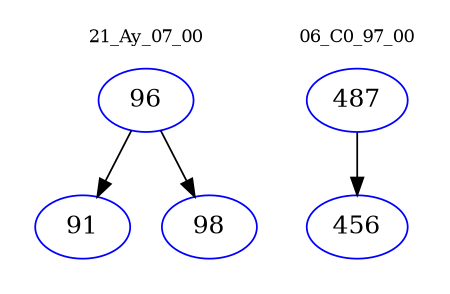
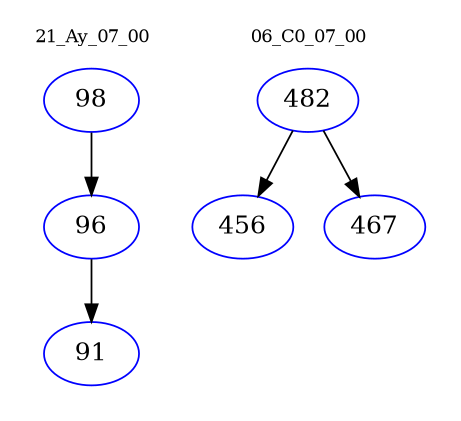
(357, 38) -> (309, 38)
(357, 100) -> (308, 100)
(174, 156) -> (92, 155)
none -> (375, 227)
